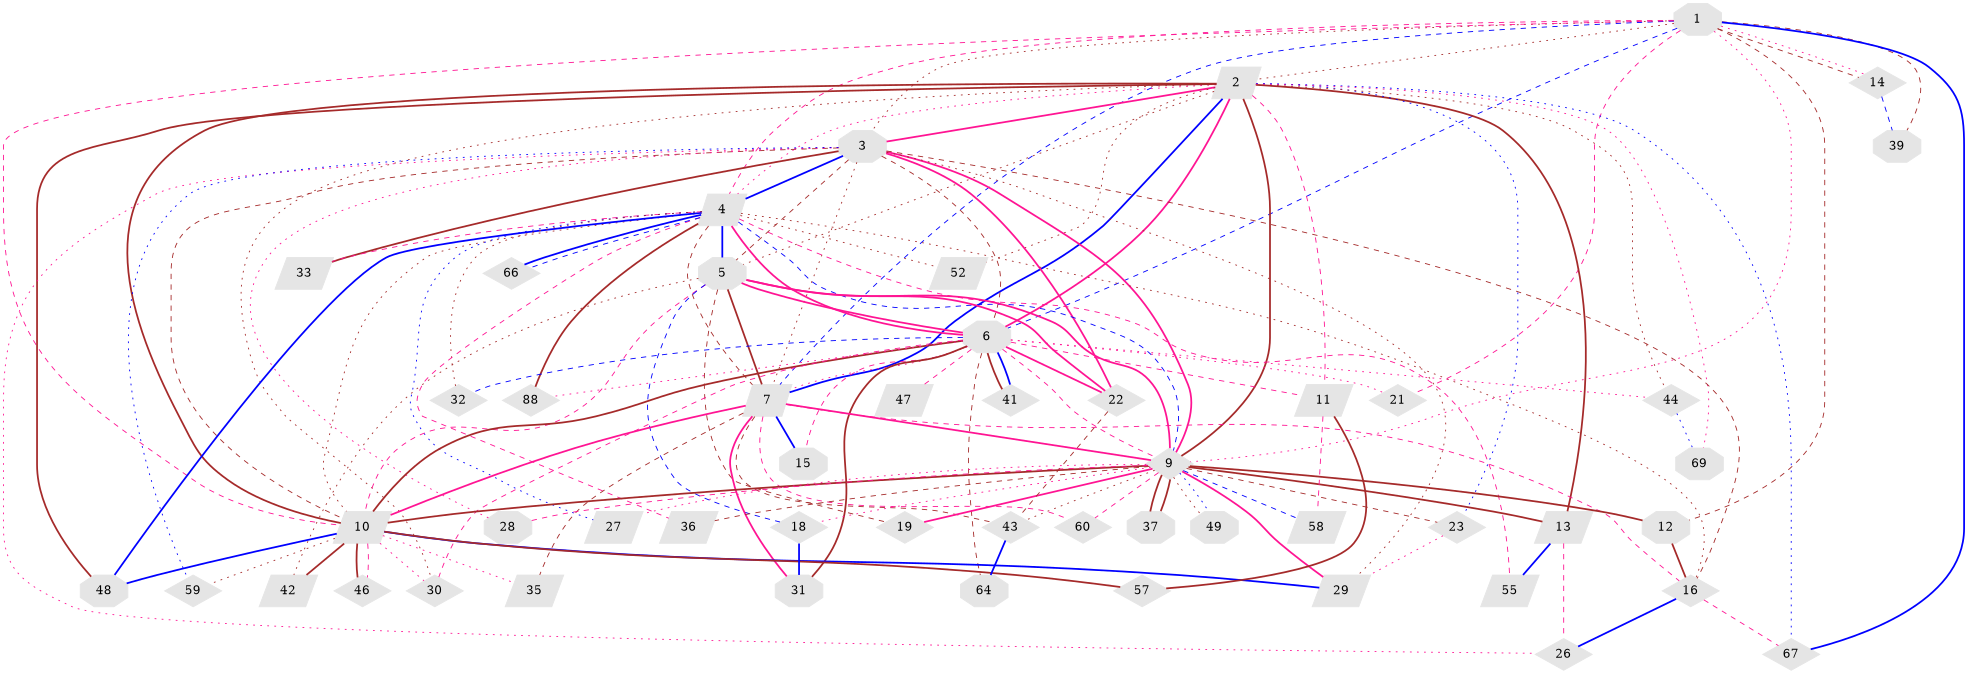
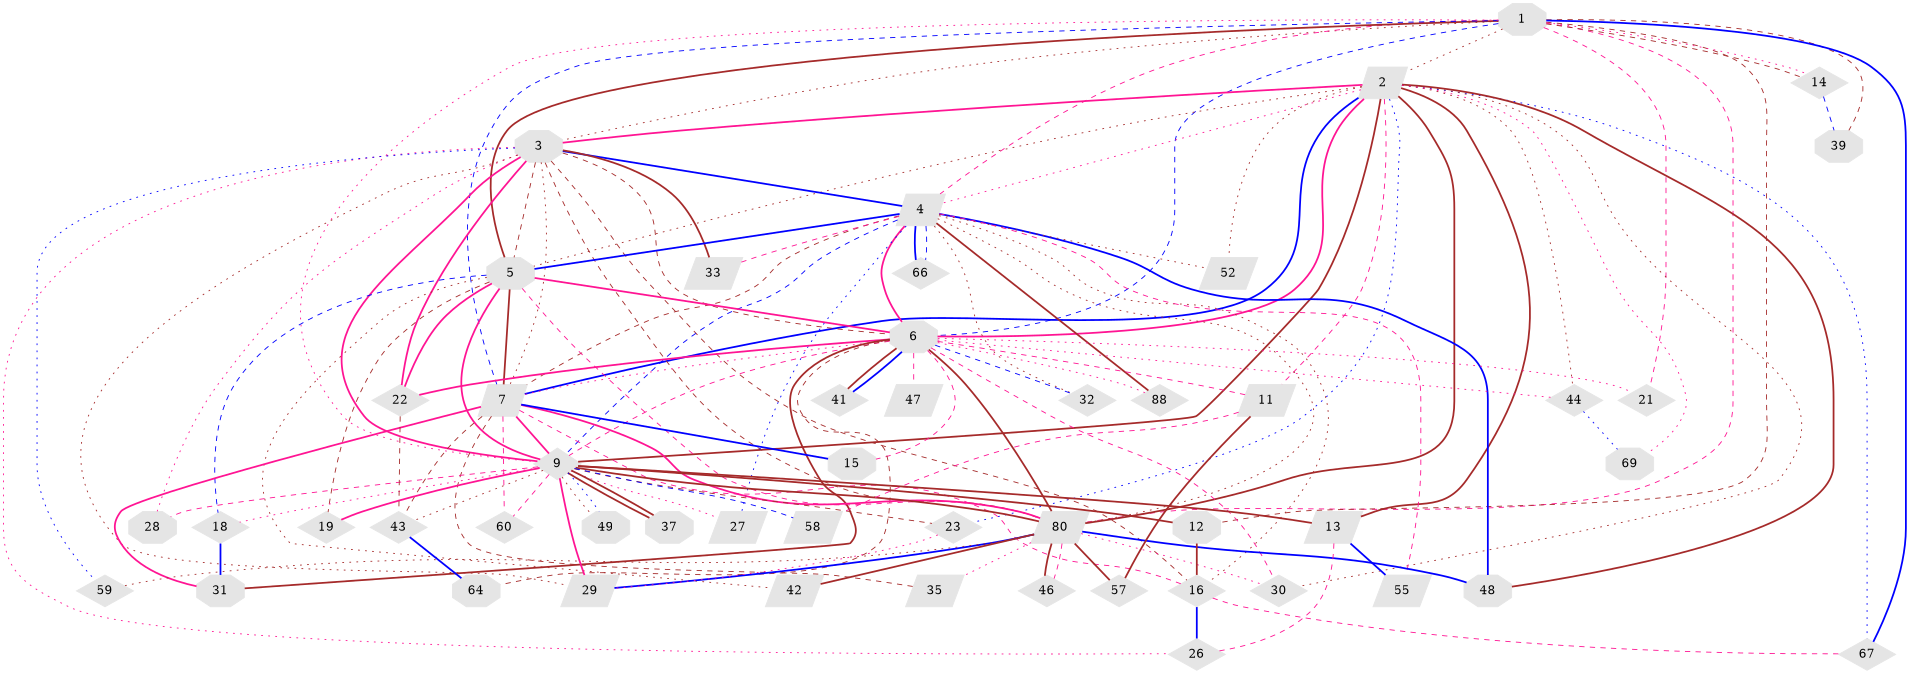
none -> (932, 50)
(362, 527) -> (1060, 527)
(689, 527) -> none
